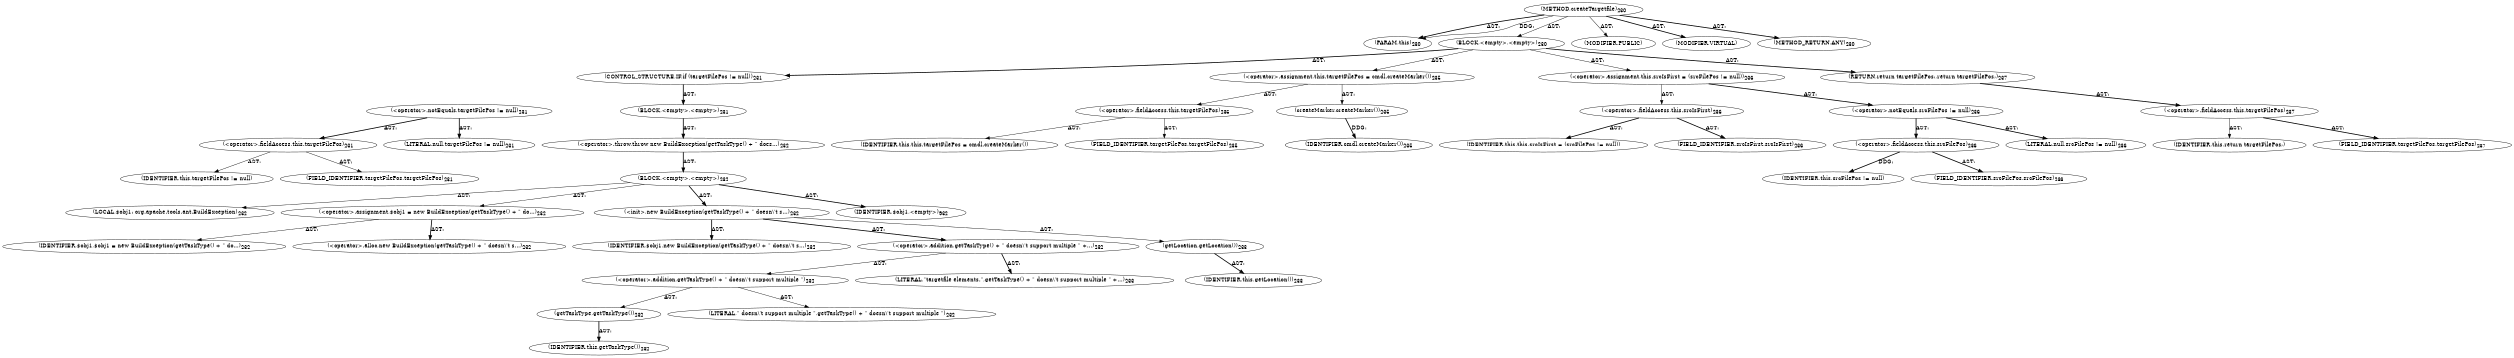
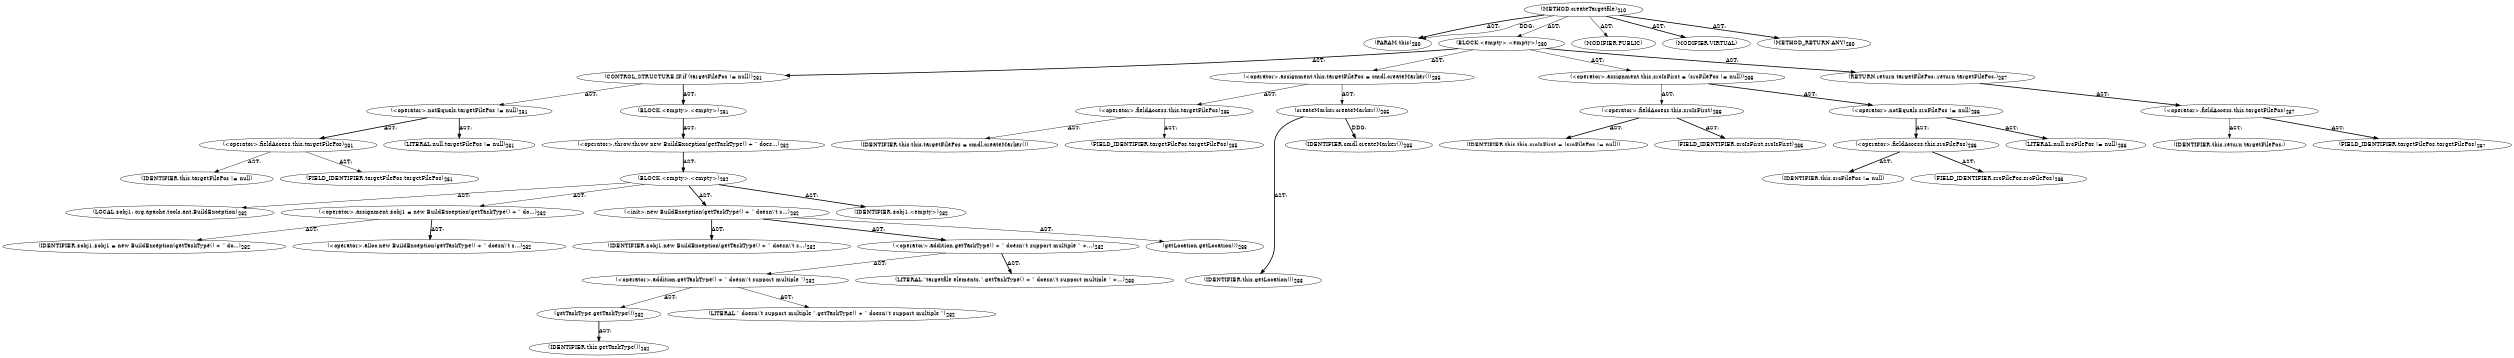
(1622, 9) -> (1622, 9)
none -> (573, 94)
(1887, 162) -> (1887, 162)
(943, 212) -> (943, 212)
(1227, 262) -> (1274, 187)
